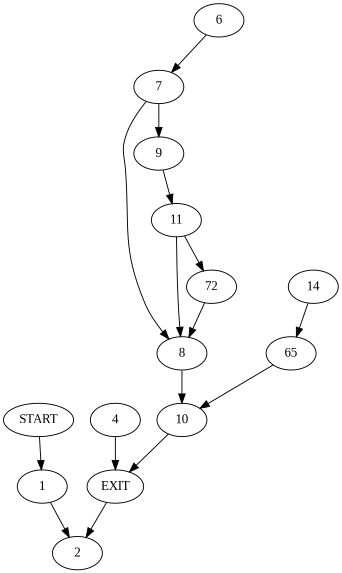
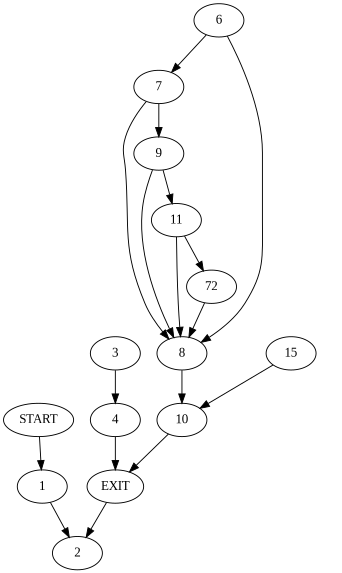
none -> (262, 193)
none -> (144, 251)
(313, 287) -> none
none -> (115, 353)
(291, 353) -> (291, 353)
